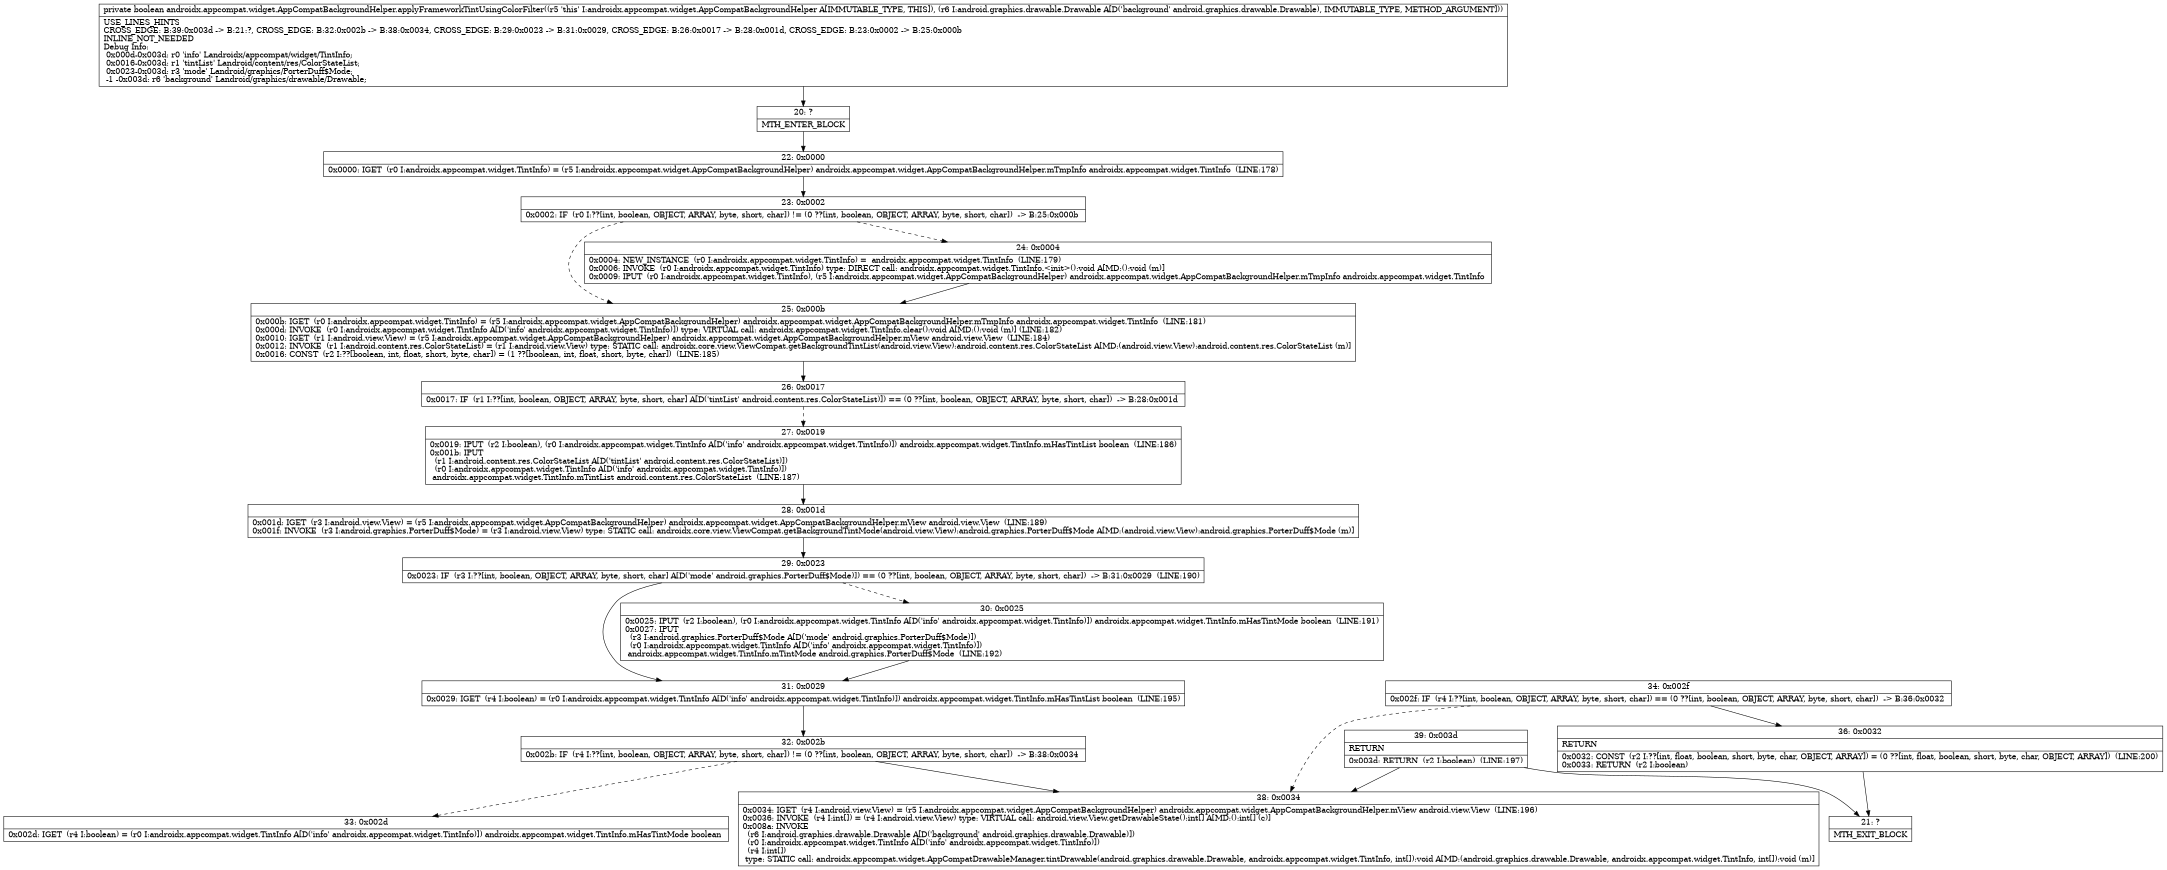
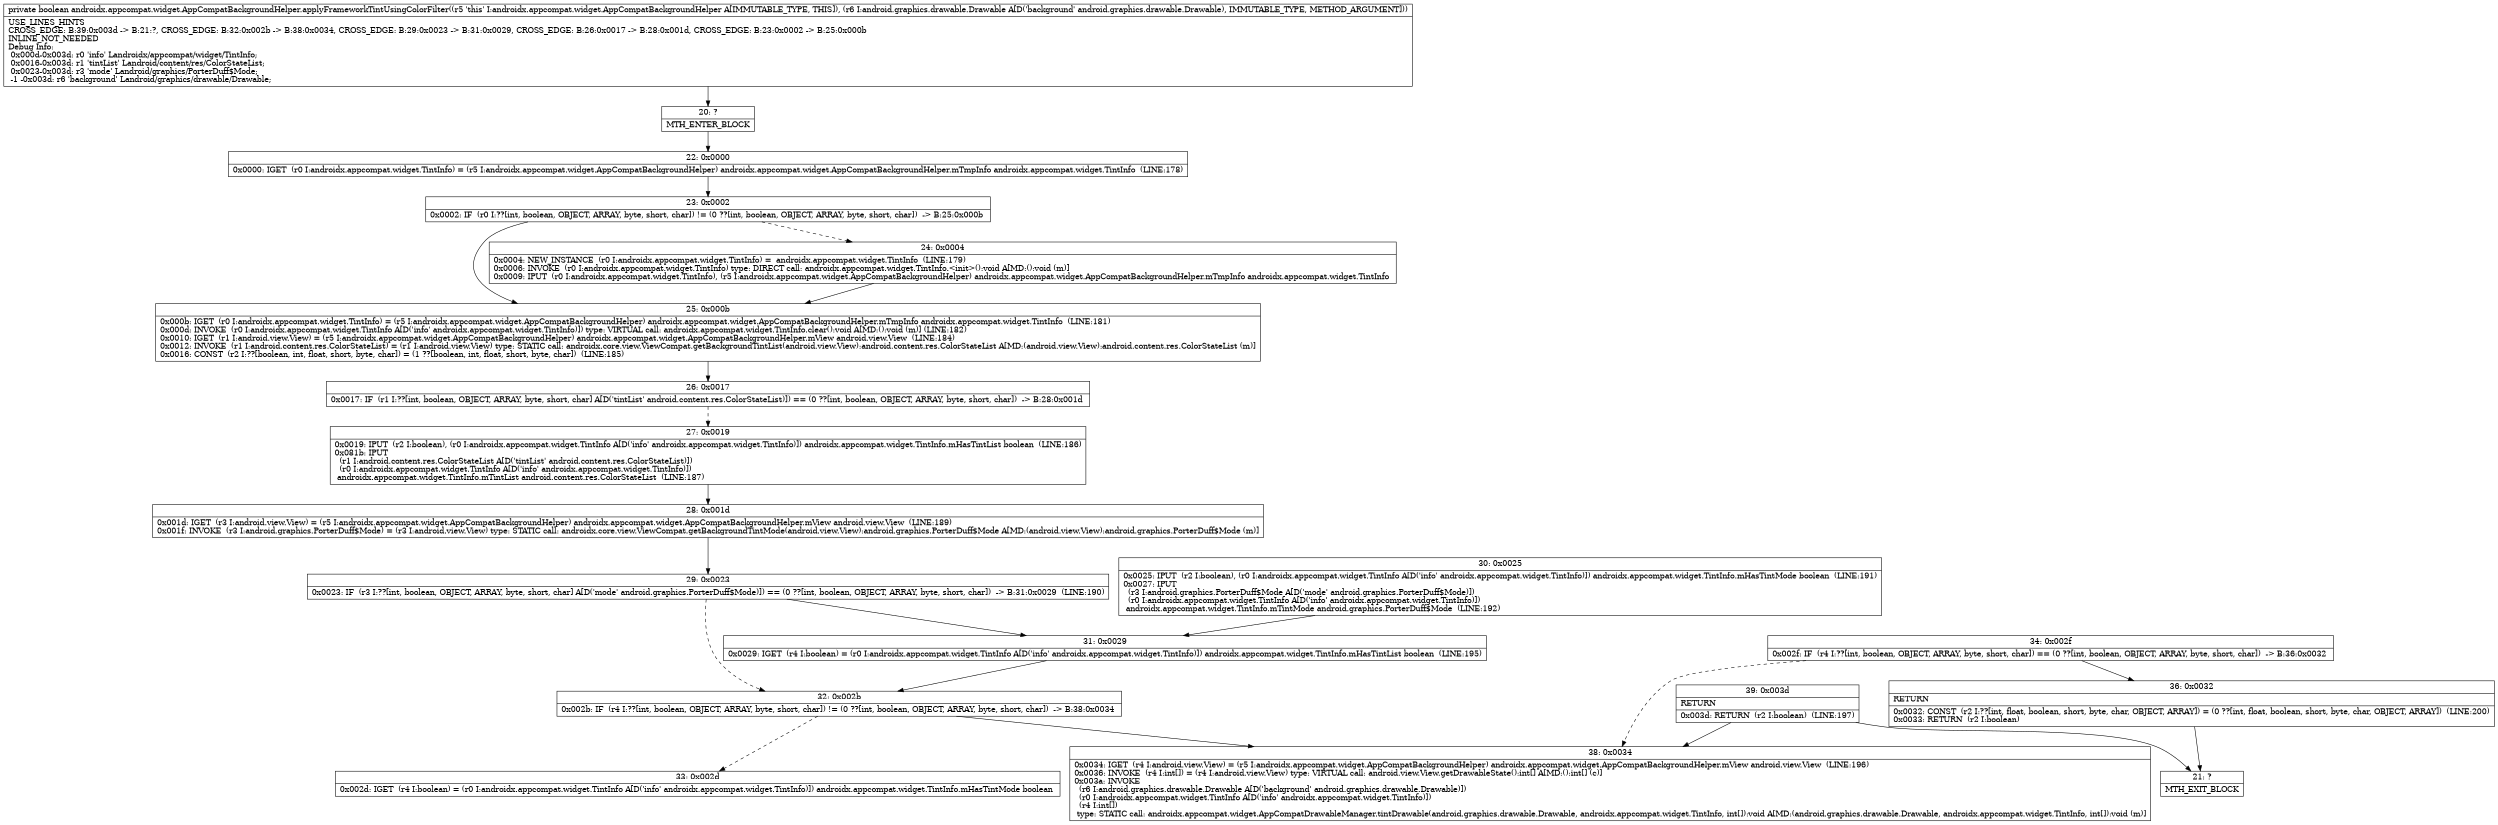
(571, 256) -> (476, 256)
(459, 453) -> (364, 453)
(873, 592) -> (715, 655)
(778, 827) -> (1110, 782)
